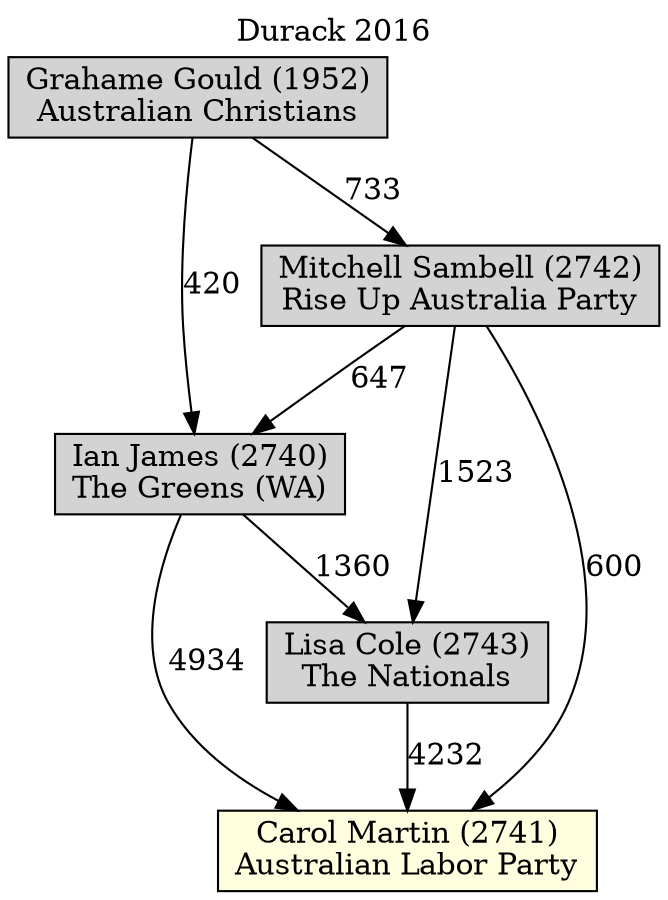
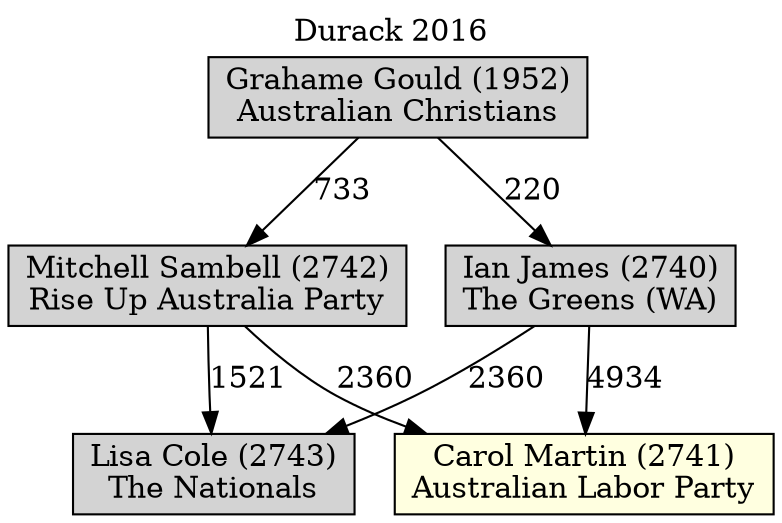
(213, 286) -> (533, 192)
(337, 373) -> none
(476, 474) -> (249, 380)
(353, 568) -> (507, 380)
(615, 568) -> (376, 380)
(407, 746) -> none
